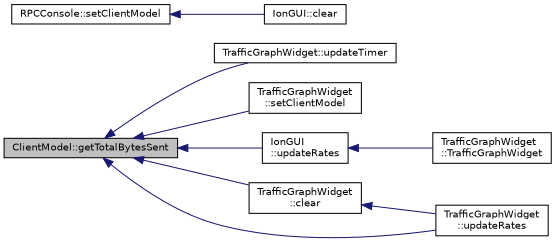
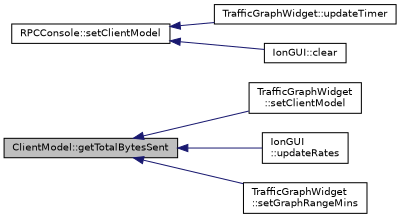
(178, 91) -> (197, 24)
(492, 148) -> none
(305, 198) -> none
(492, 221) -> (305, 198)
